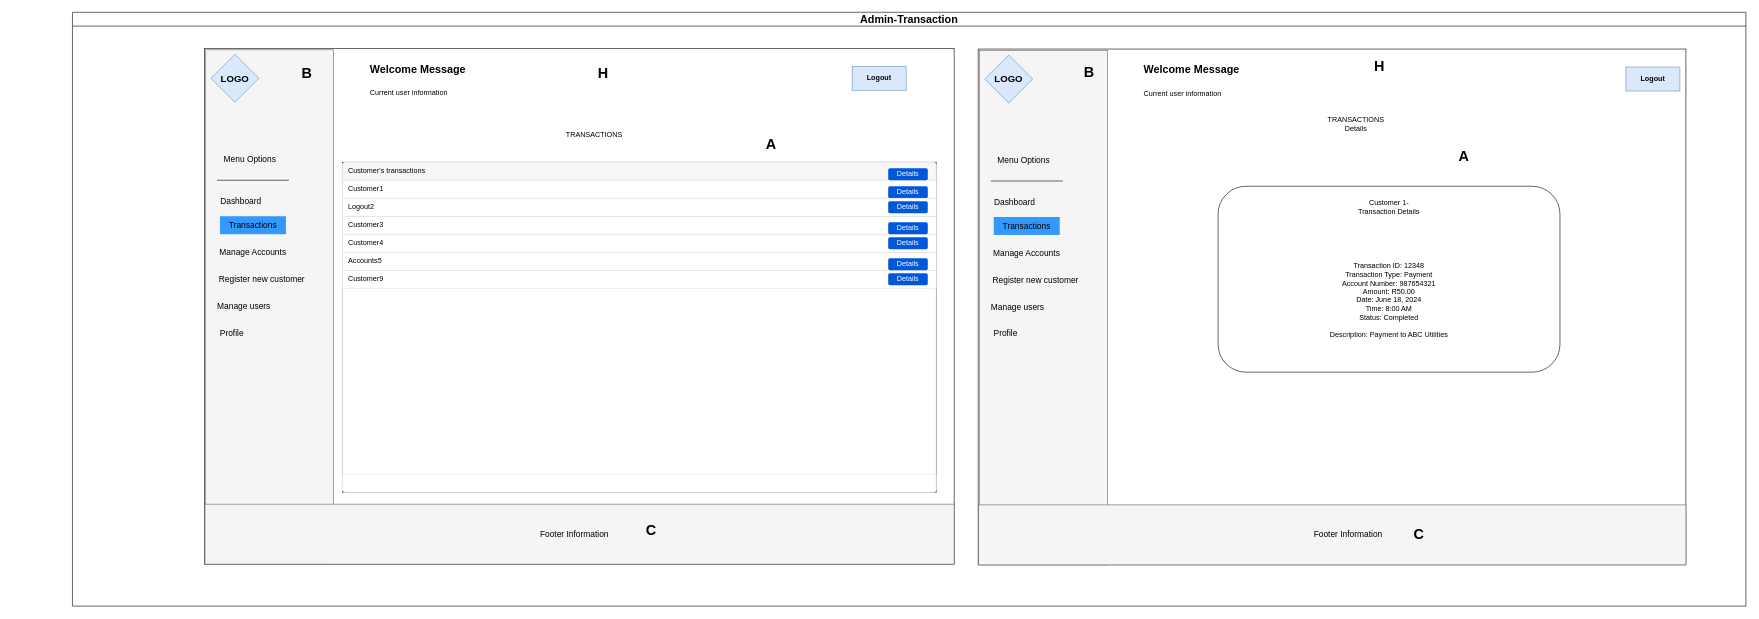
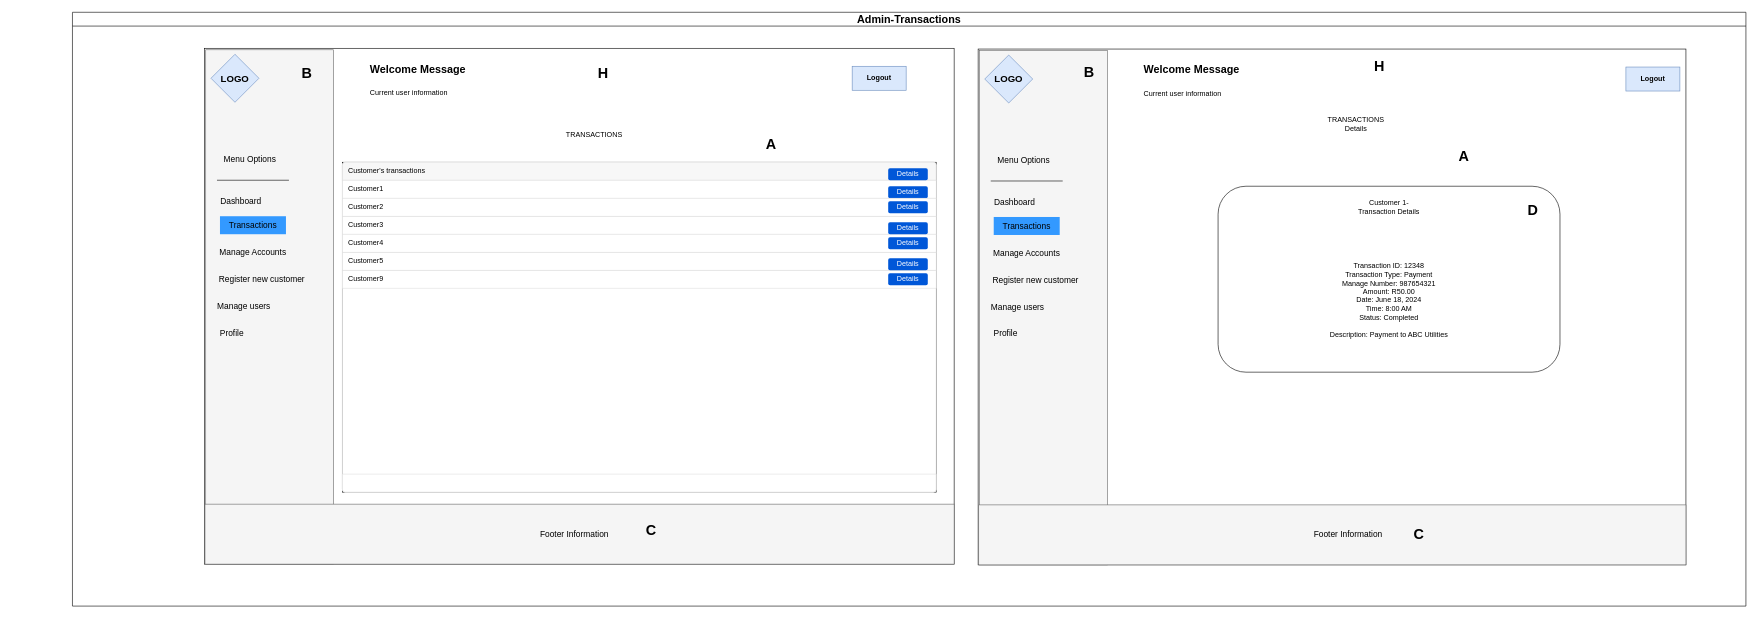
(909, 20) -> (909, 20)
(362, 207) -> (366, 207)
none -> (1533, 210)
(366, 261) -> (366, 261)
(1389, 300) -> (1389, 300)
